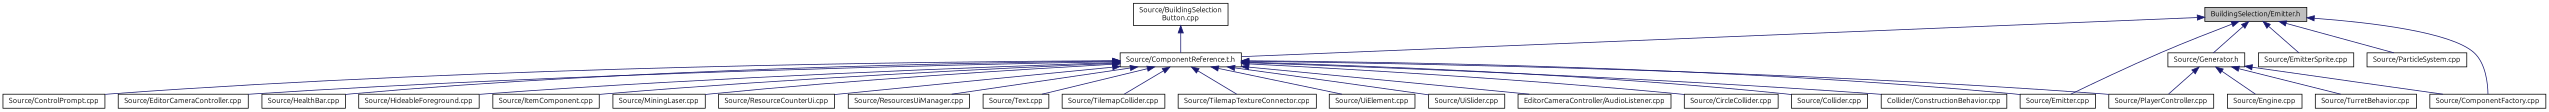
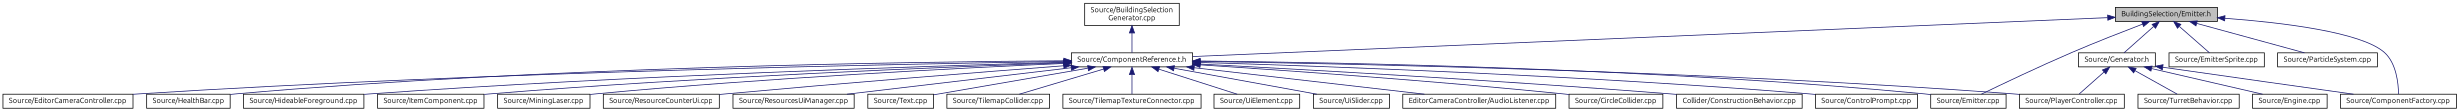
(1181, 14) -> (1132, 14)
(1829, 101) -> none
